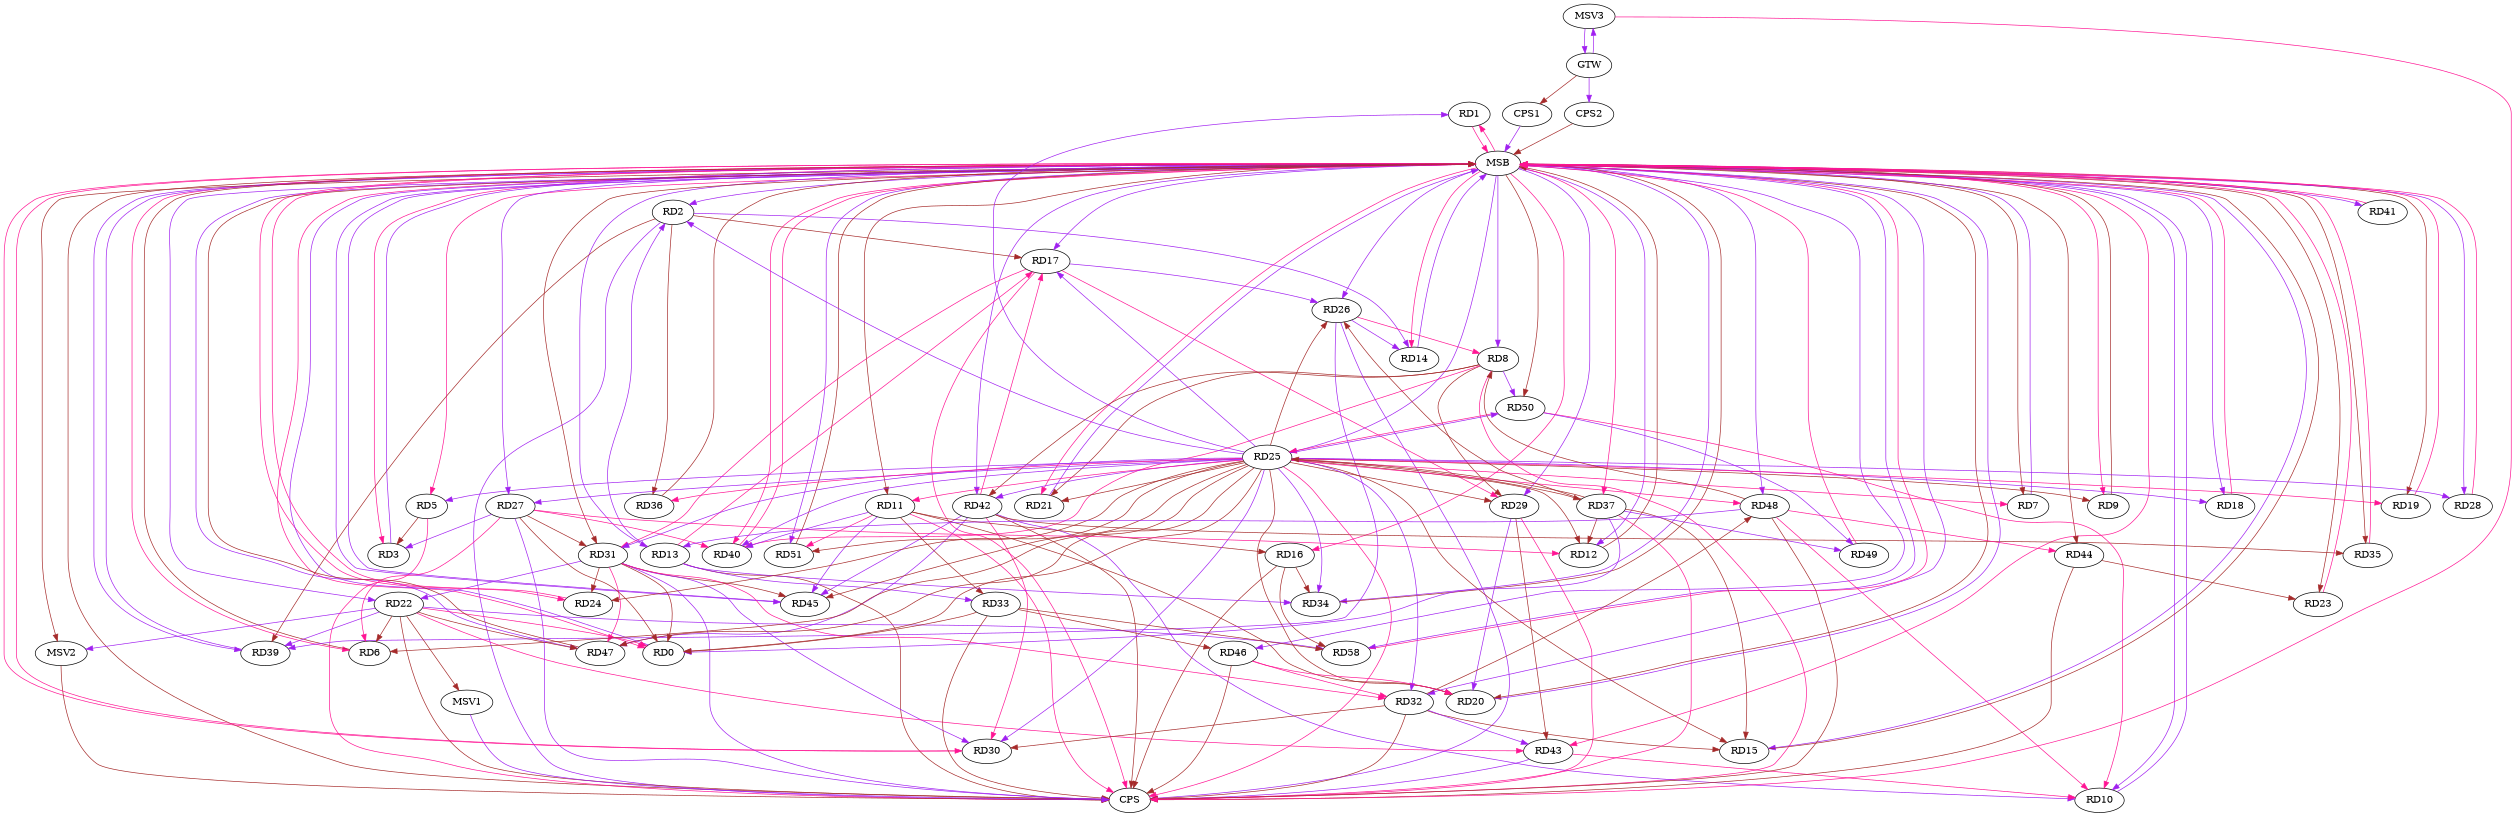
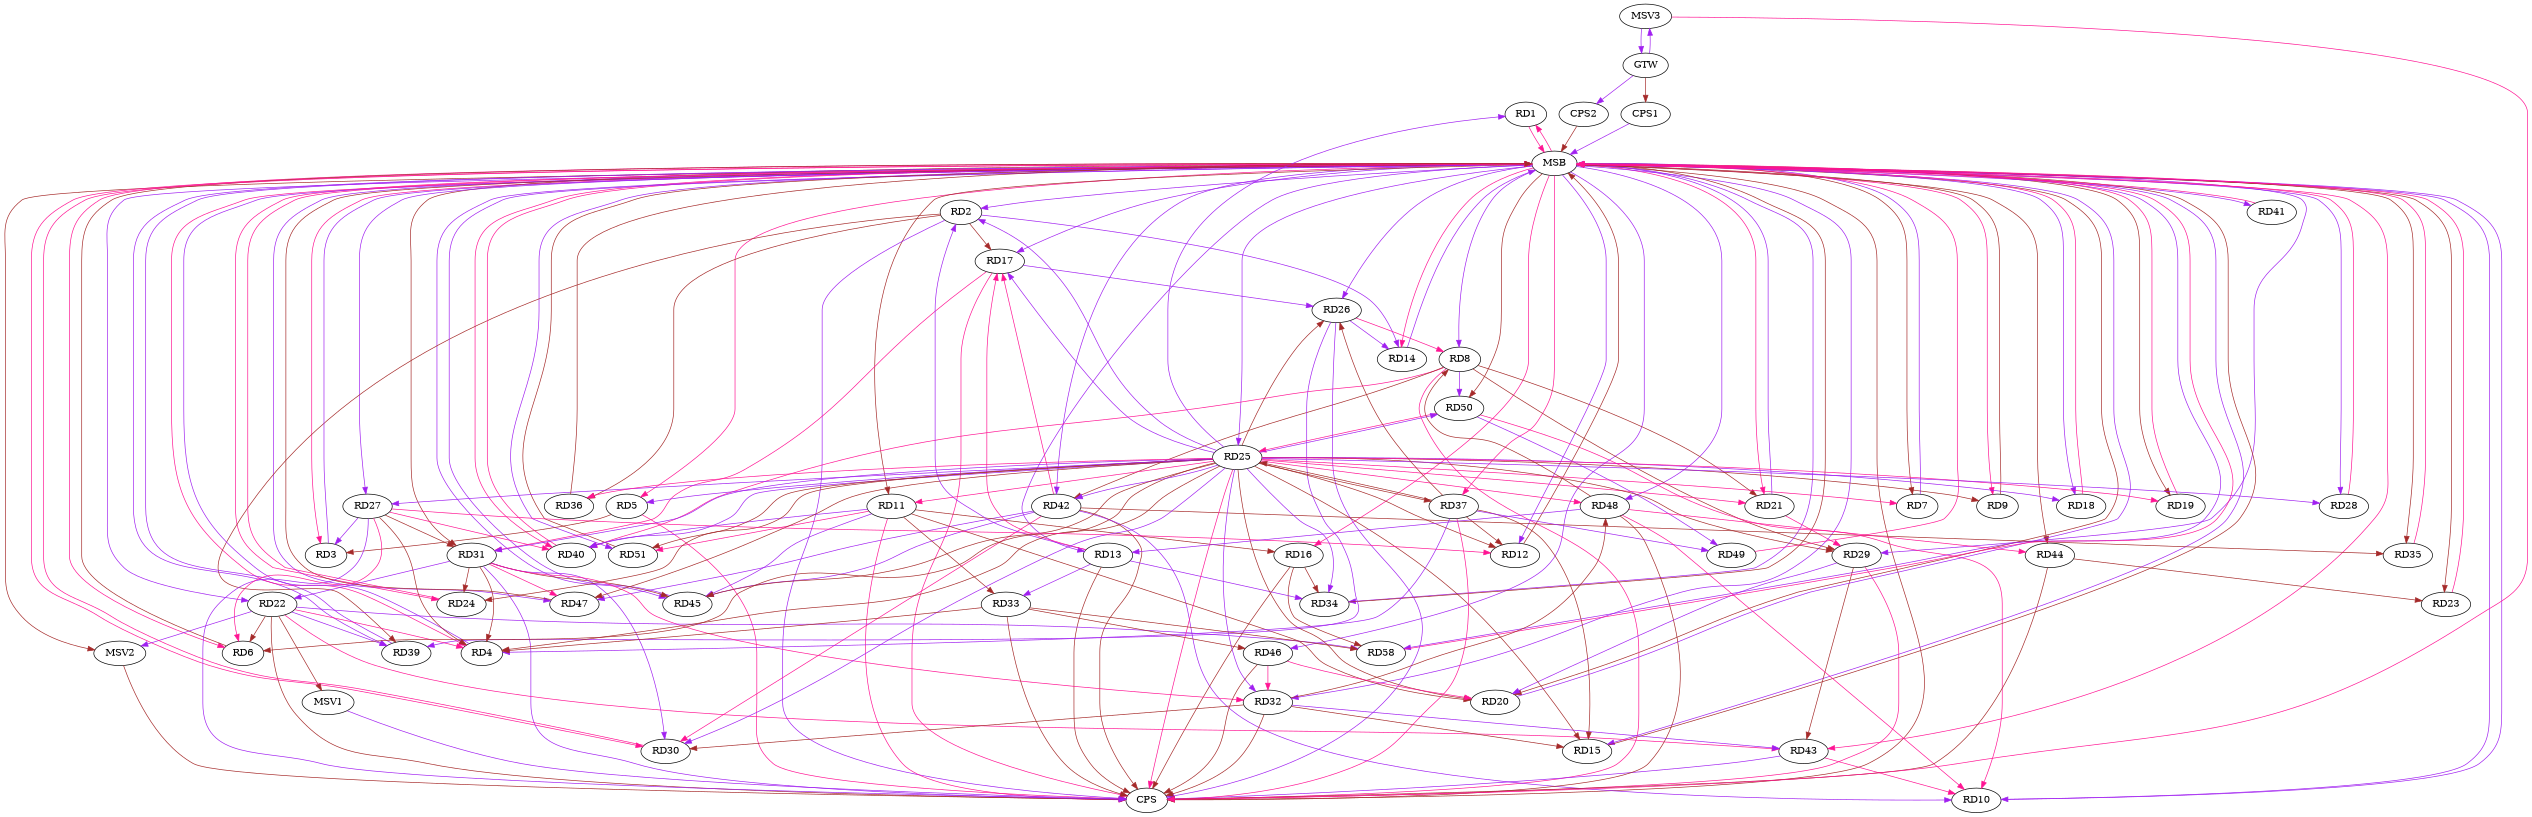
(1277, 382) -> (1798, 522)
(1130, 487) -> (1500, 480)
(475, 627) -> none
(664, 653) -> (482, 653)
